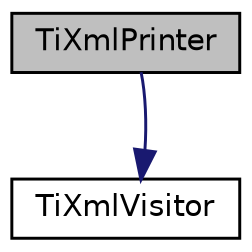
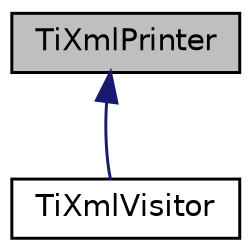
(145, 111) -> (106, 141)
